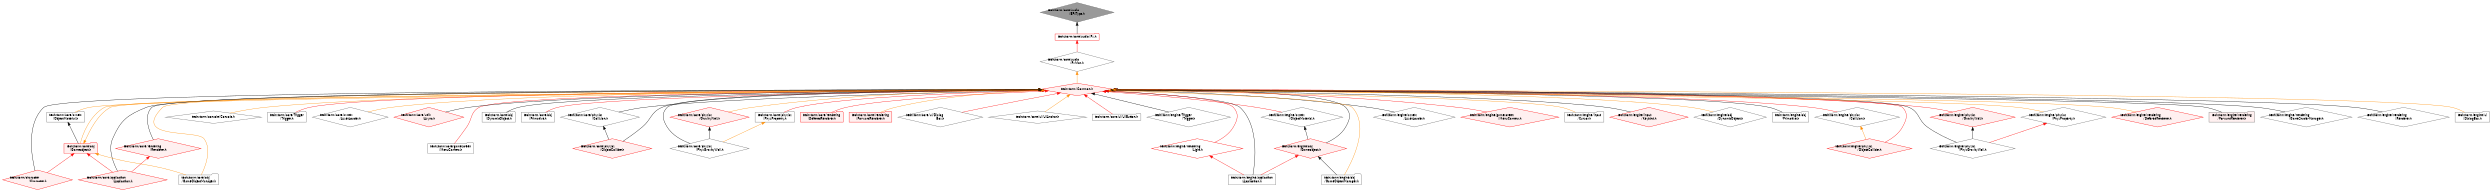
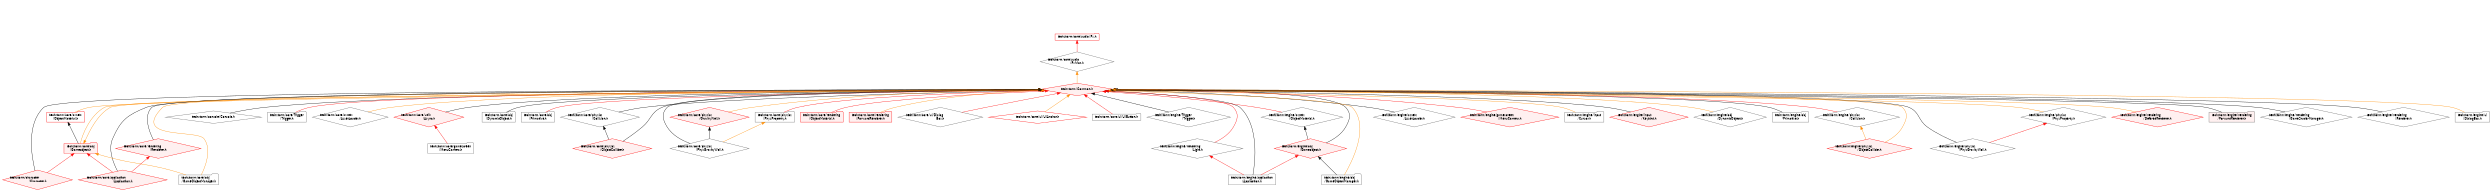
(1077, 12) -> none
(634, 93) -> (634, 93)
(737, 93) -> (442, 136)
(1532, 93) -> (1532, 93)
(66, 117) -> (66, 117)
(822, 117) -> (822, 117)
(1038, 117) -> (1038, 117)
(1973, 117) -> none
(1197, 149) -> (1197, 149)
